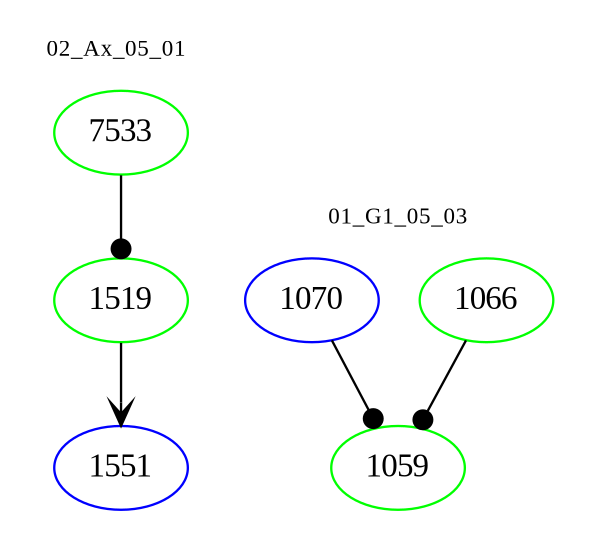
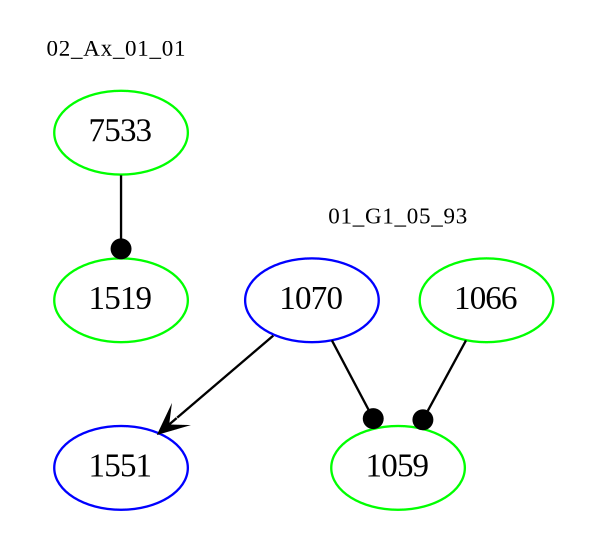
(118, 50) -> (118, 50)
(399, 218) -> (399, 218)
(121, 373) -> (242, 362)
